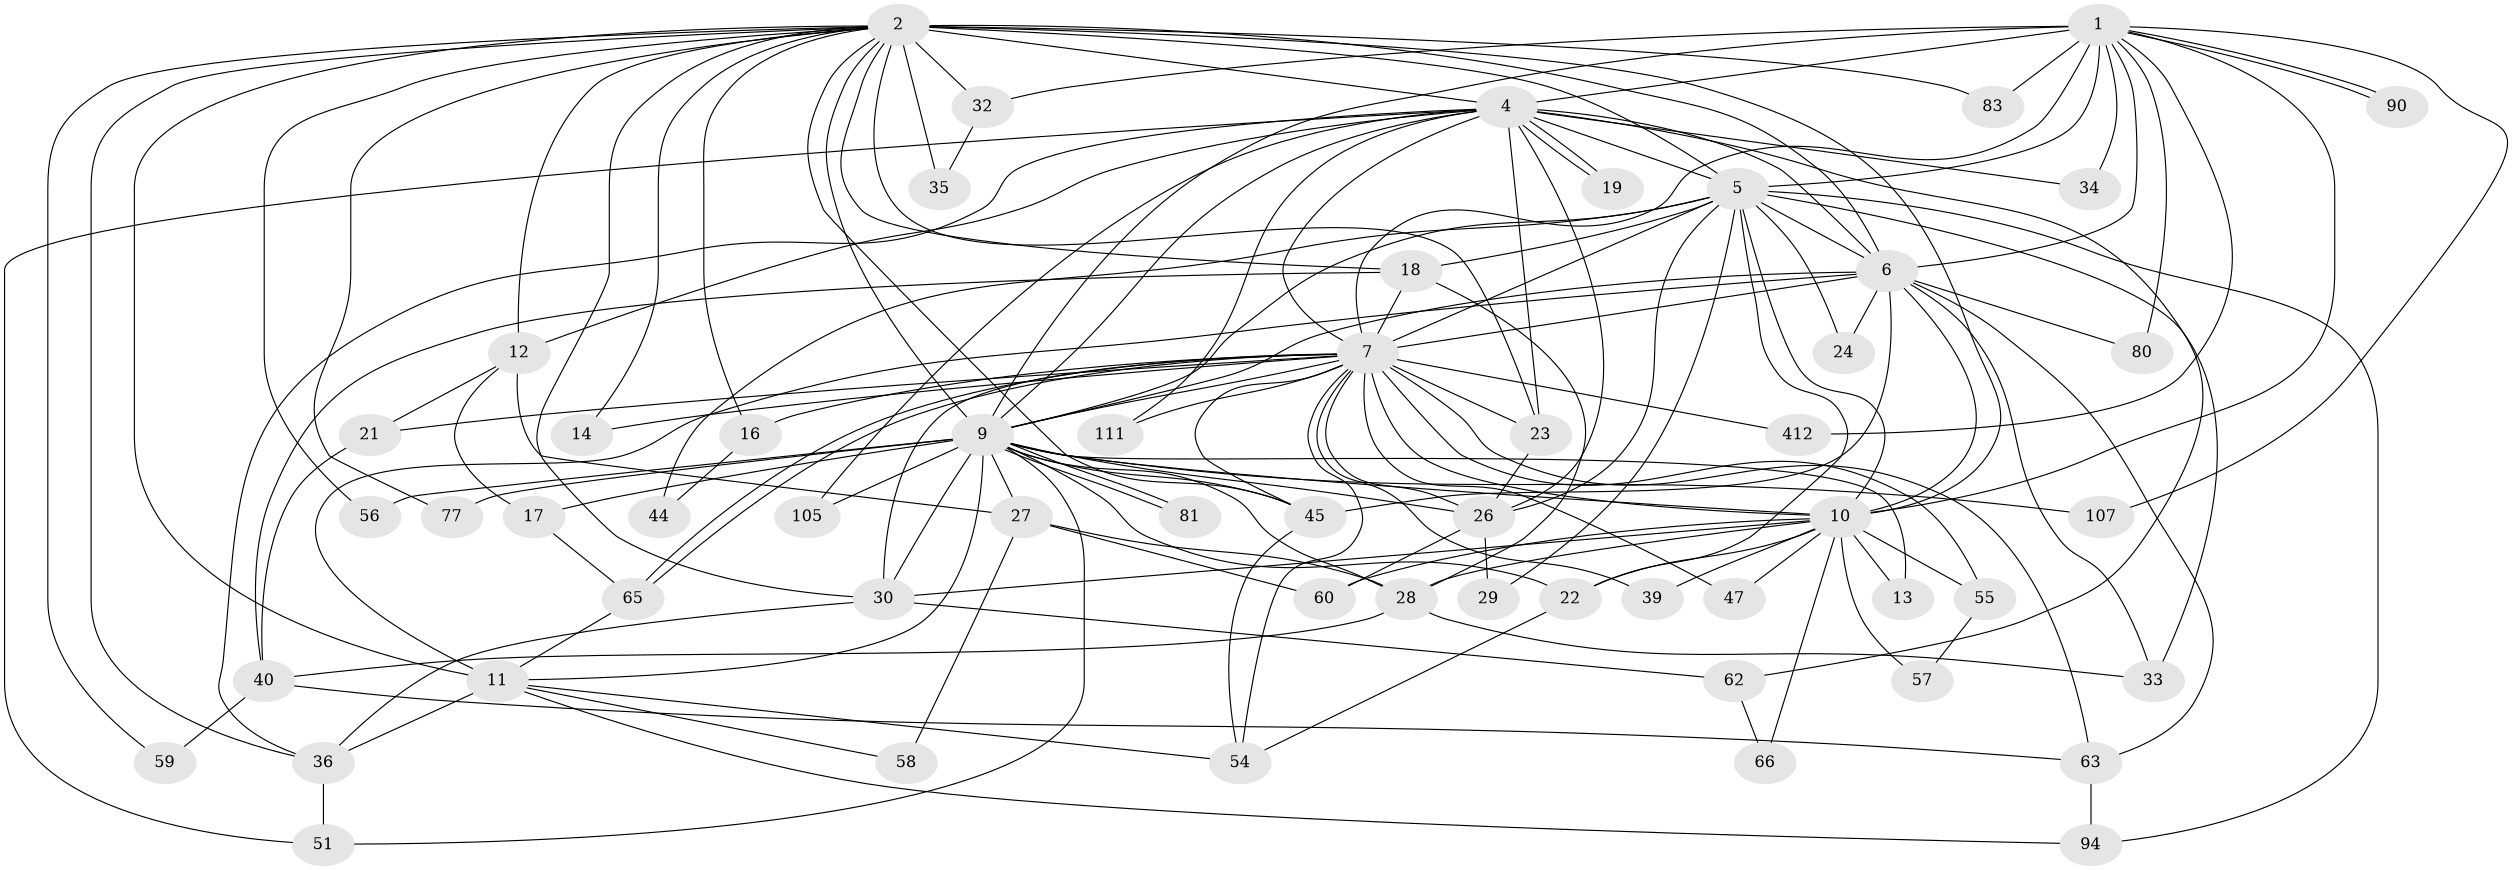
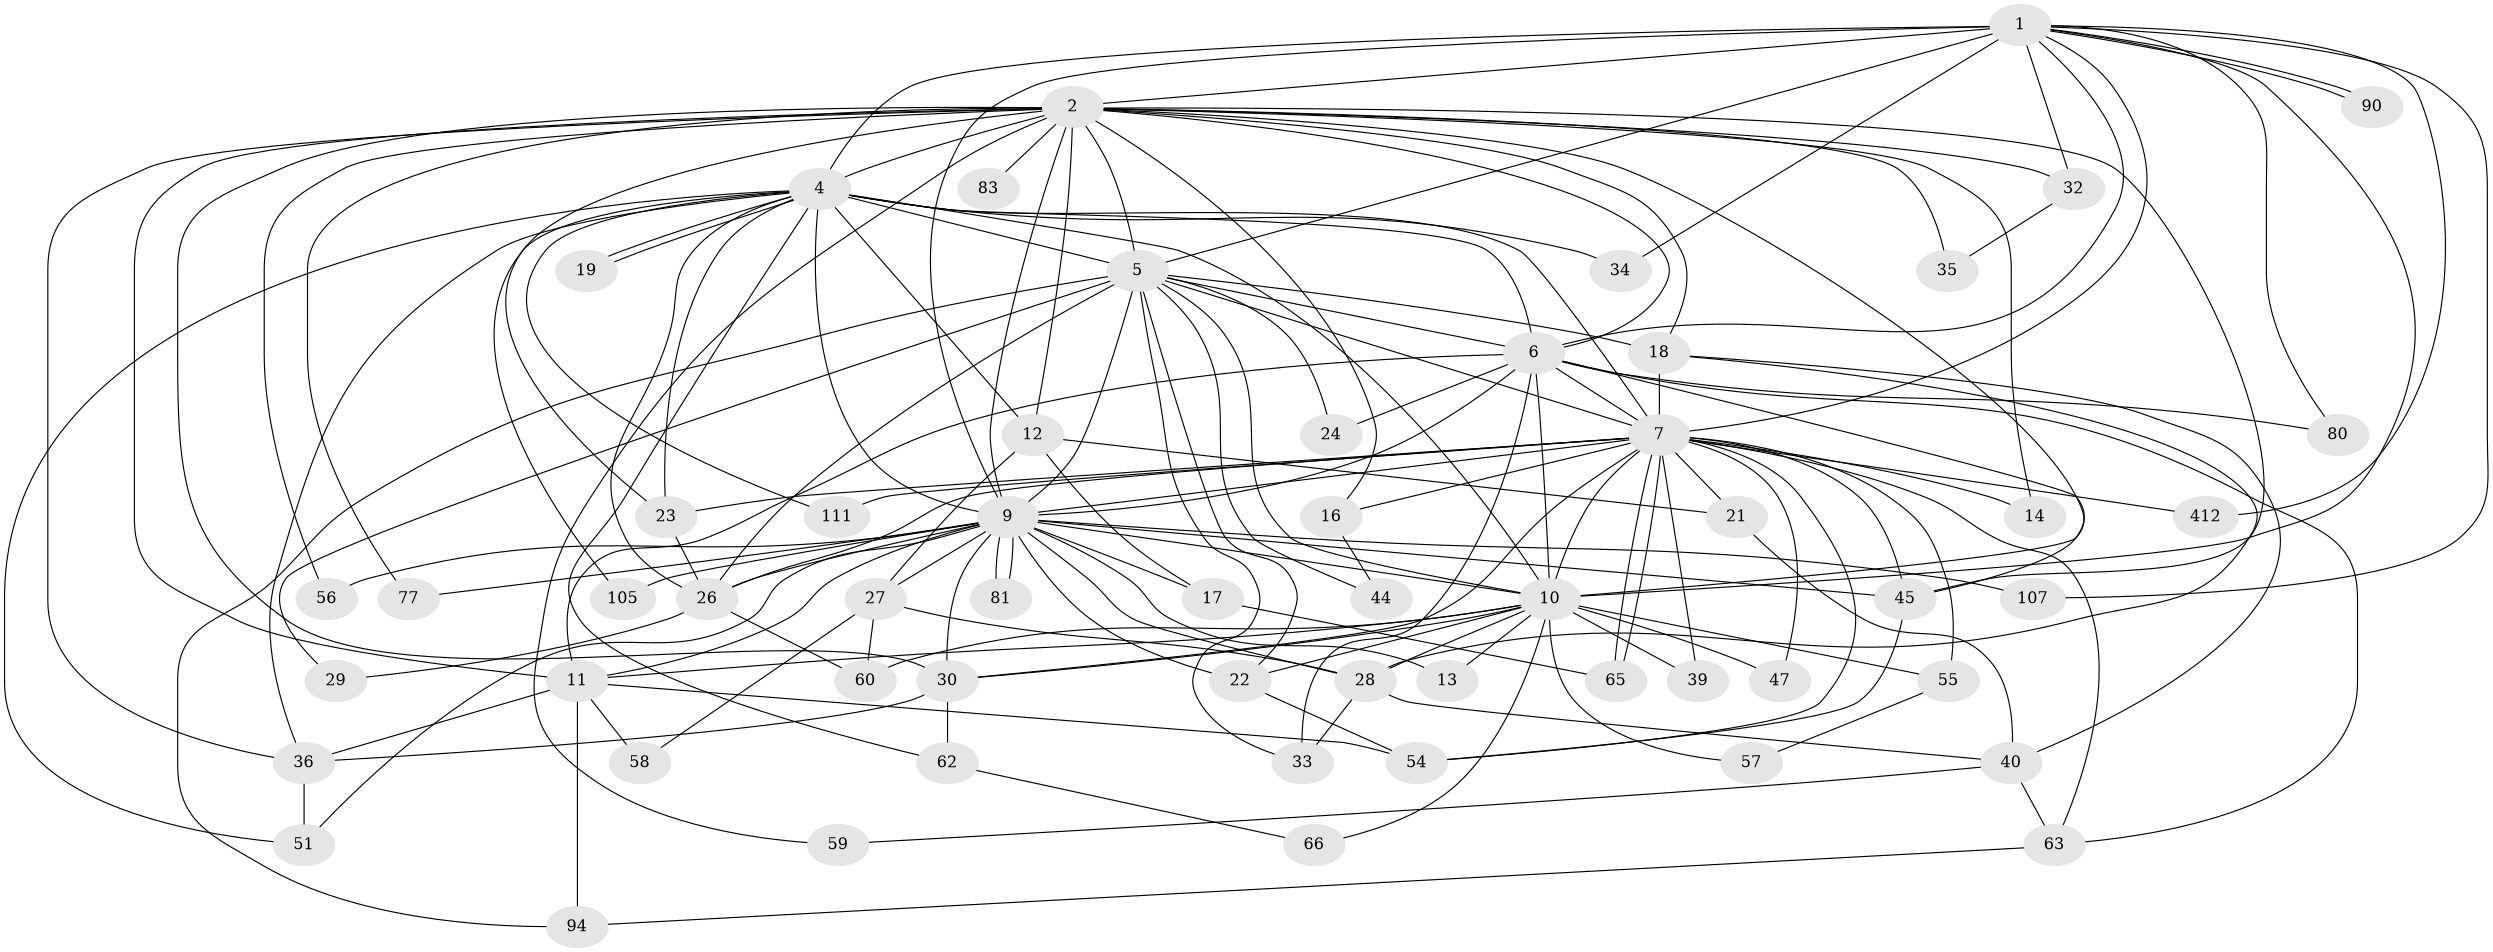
(2046, 66) -> (1547, 66)
none -> (1214, 267)
(561, 643) -> (1065, 646)
